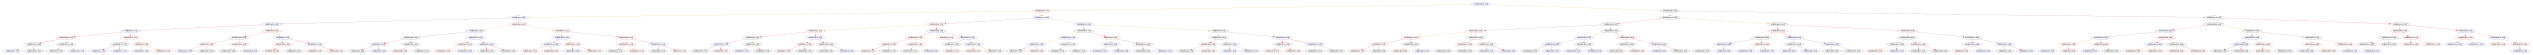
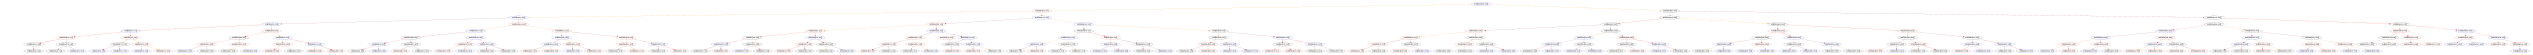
(12, 51) -> none
